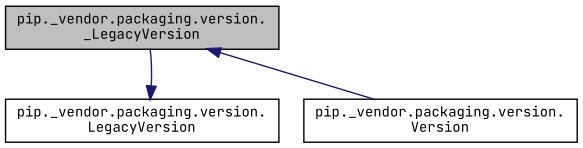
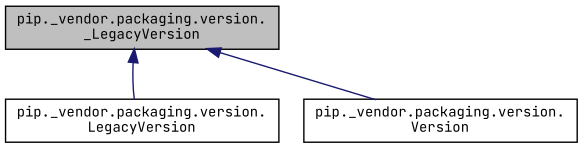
(151, 67) -> (133, 81)
